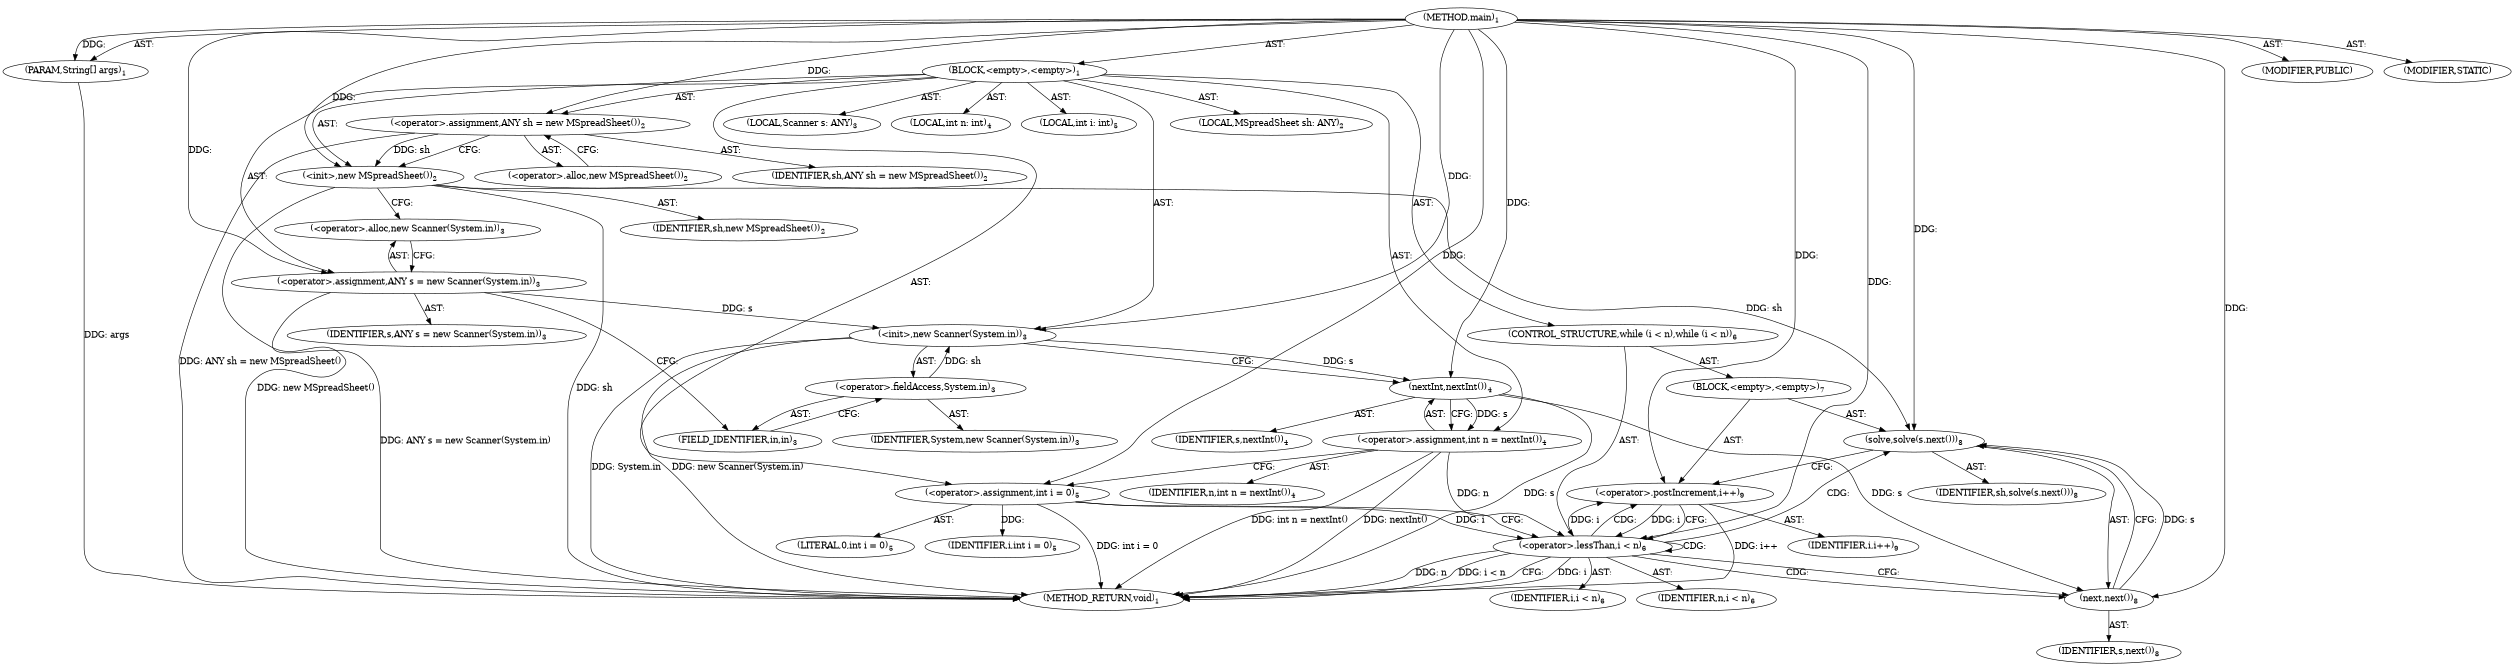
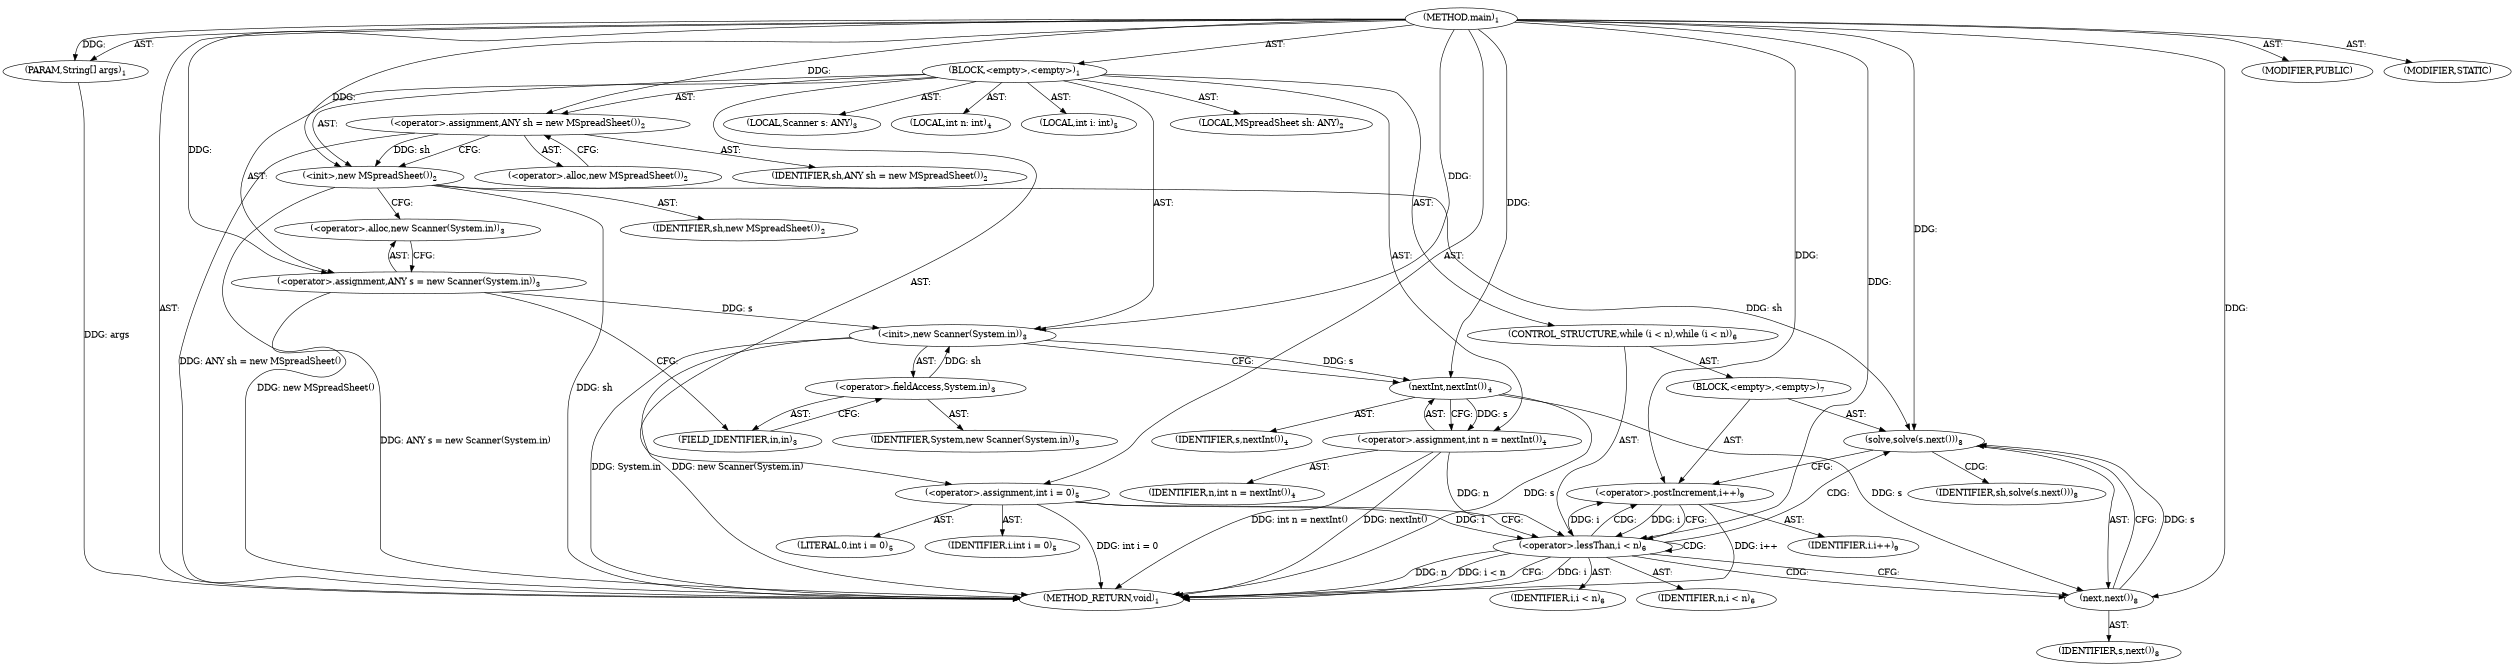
none -> (161, 120)
(1456, 256) -> (1456, 256)
(437, 336) -> none
(1224, 466) -> none
(1978, 468) -> (1978, 468)
(1014, 520) -> (1014, 520)
